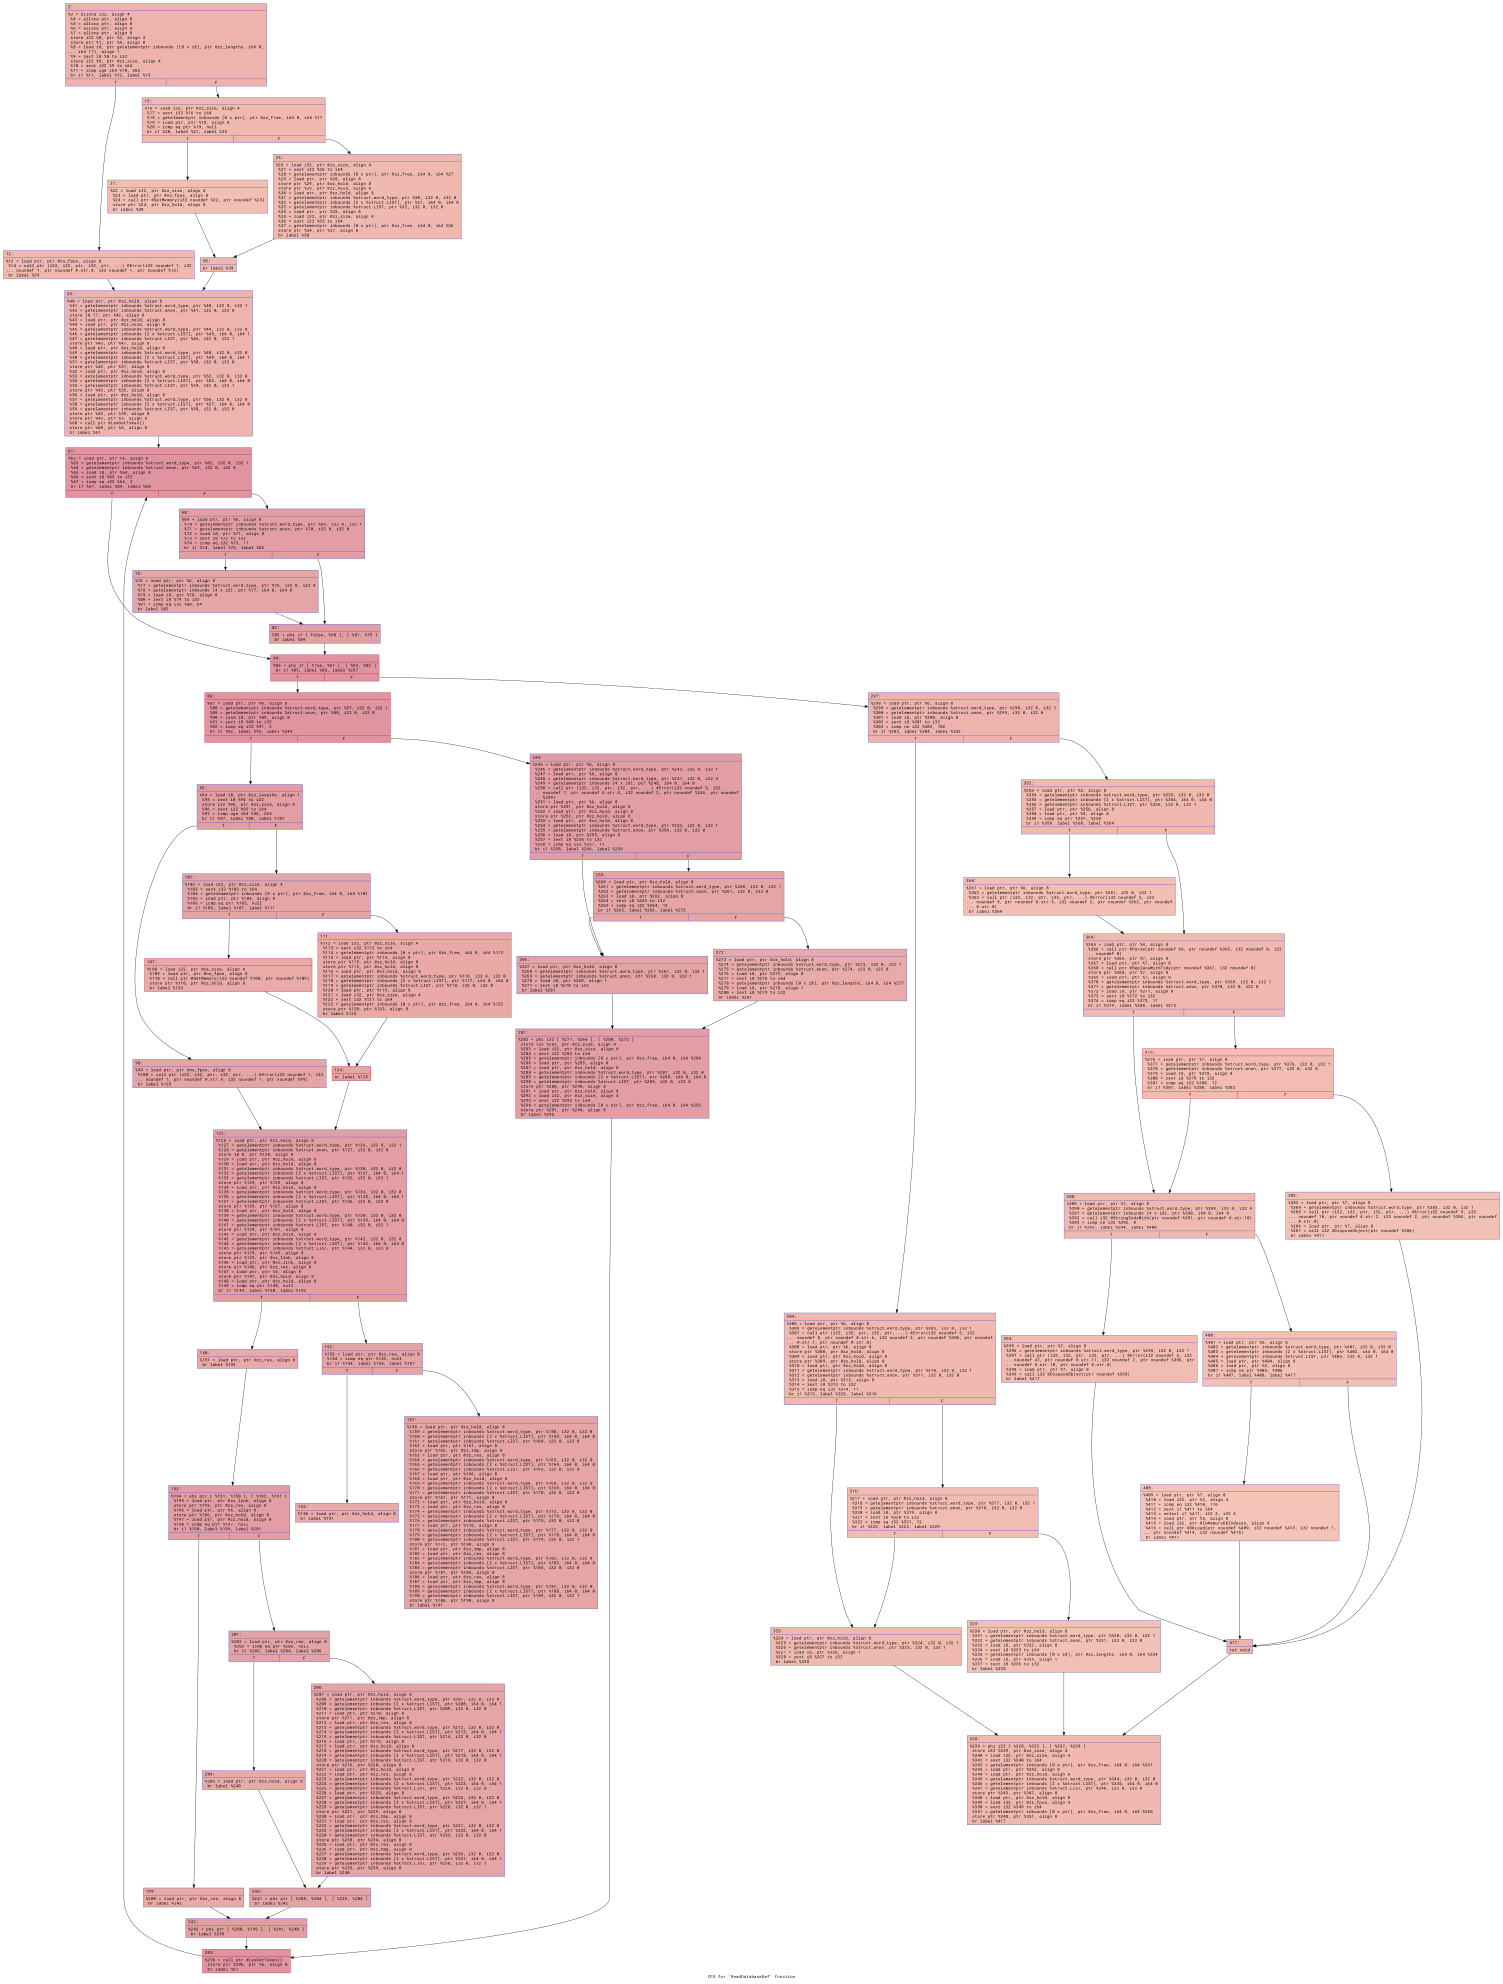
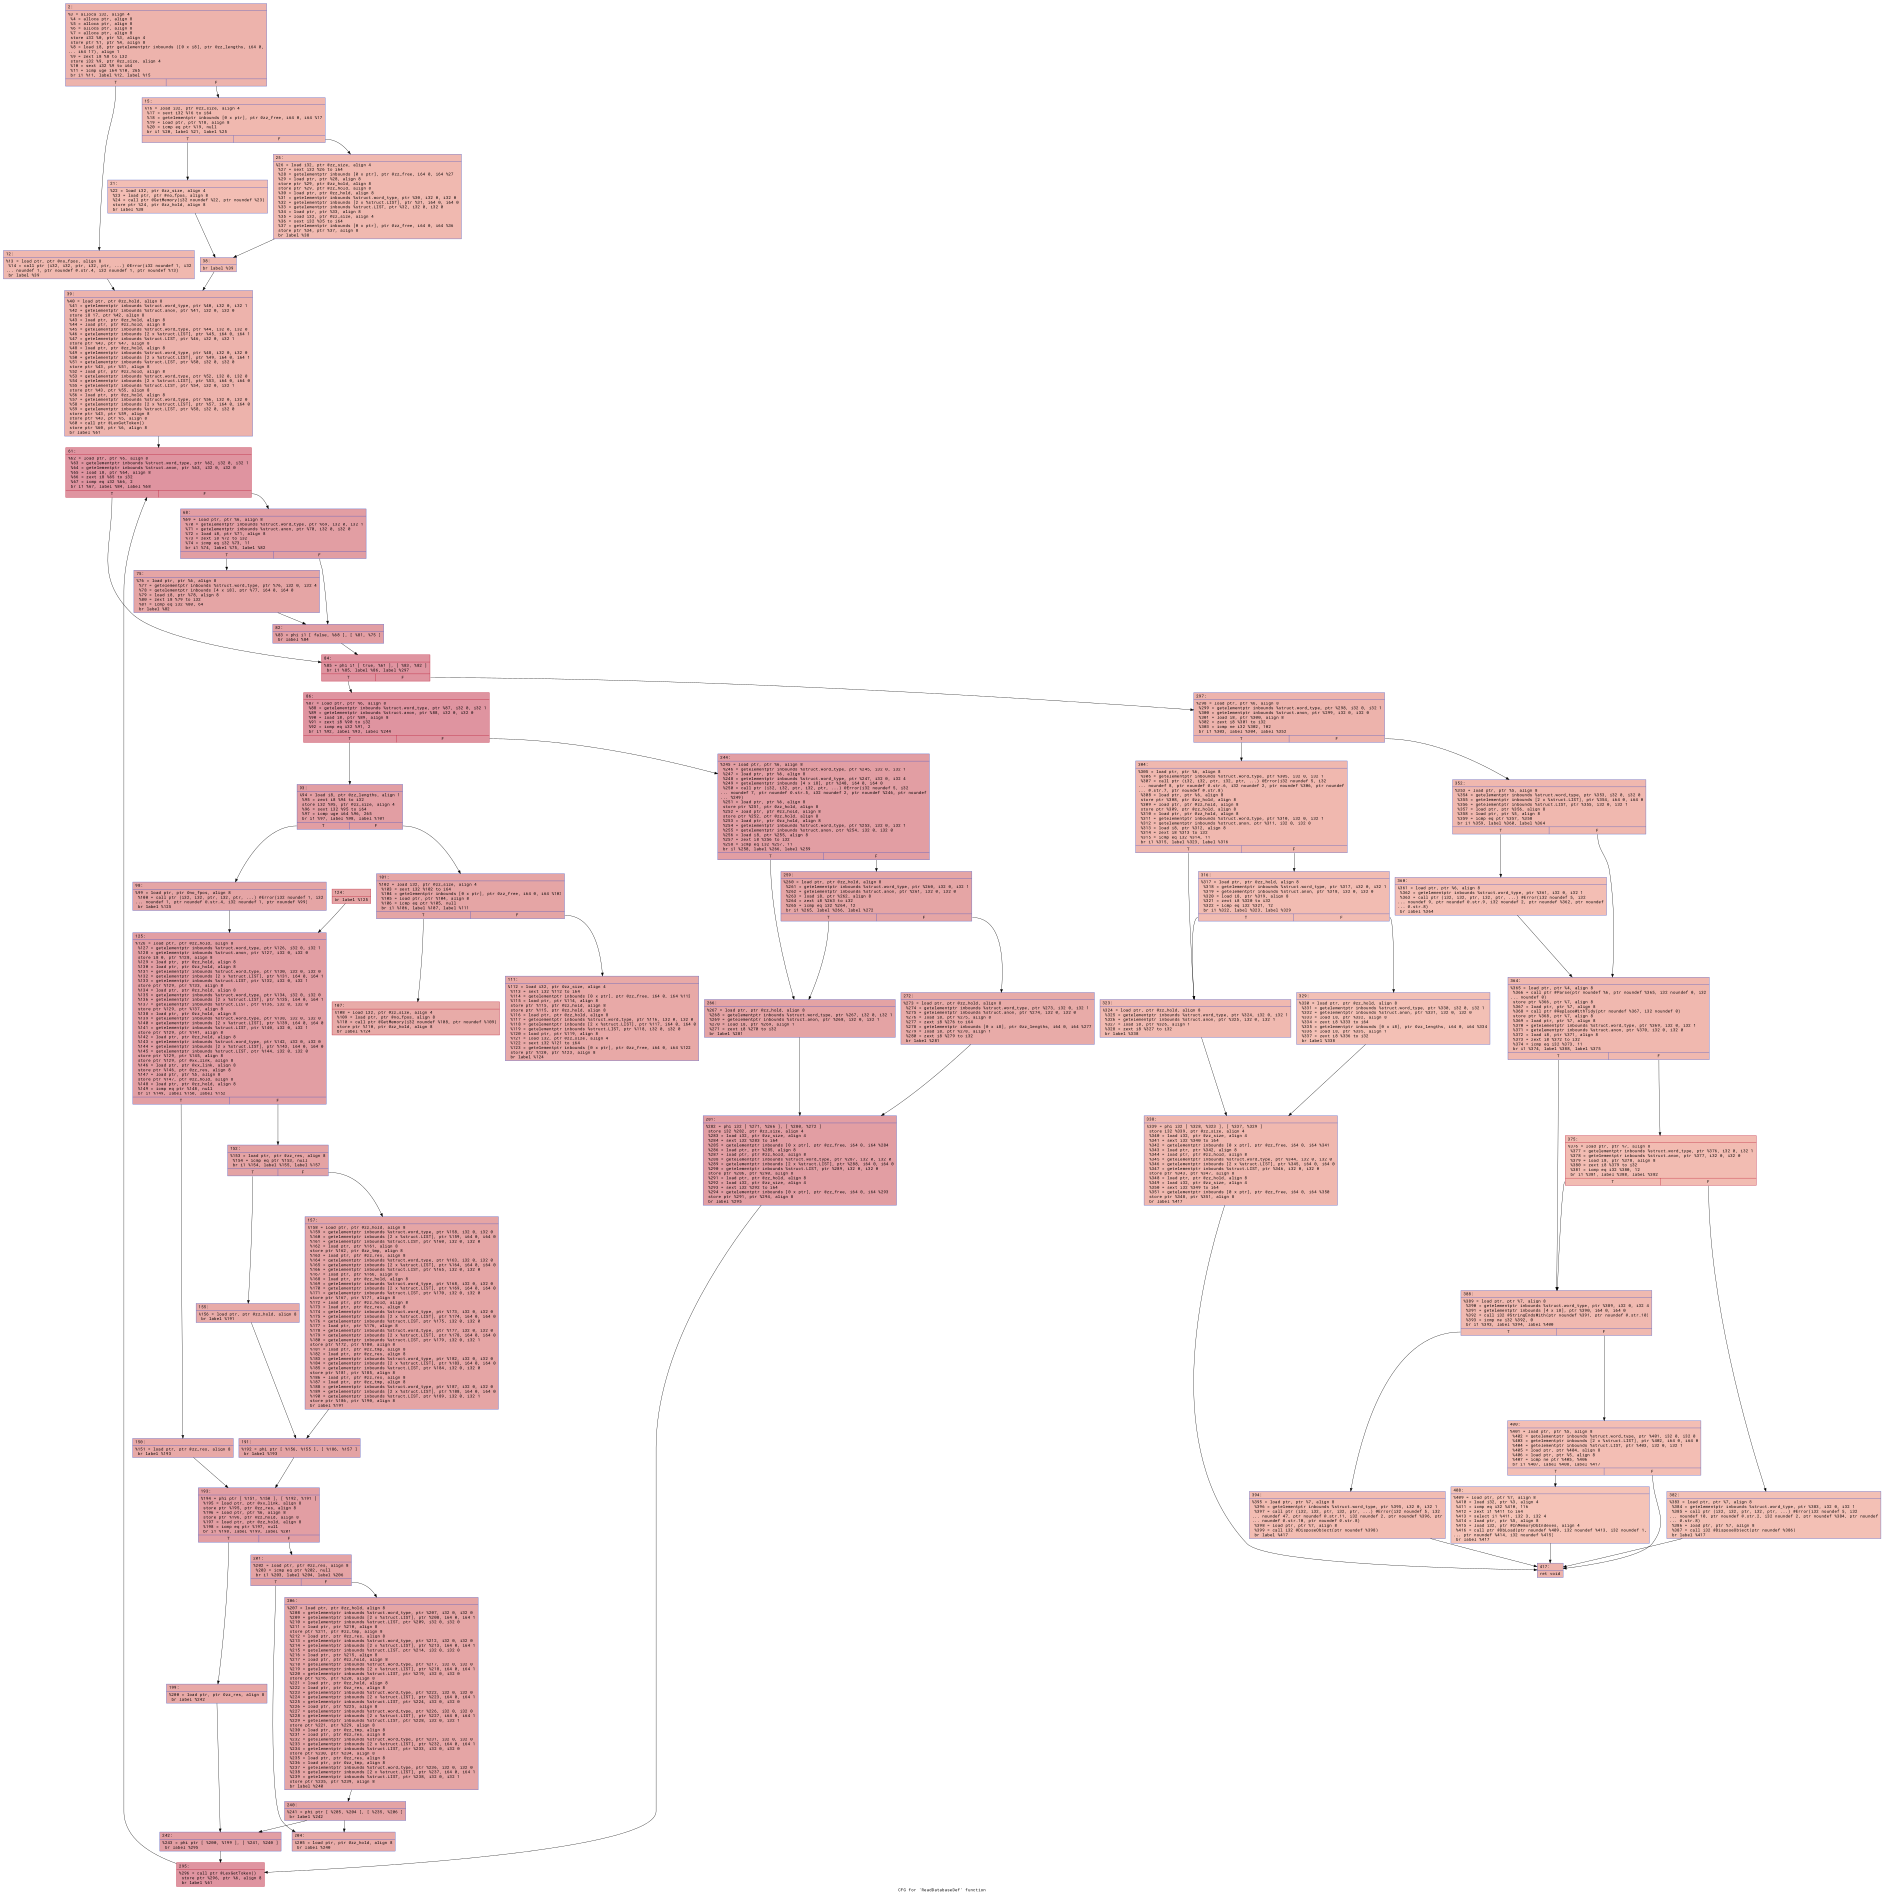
(315, 1018) -> none
(372, 1041) -> none
none -> (300, 1448)
(1178, 1694) -> (1228, 1517)
(1020, 1802) -> (1197, 1183)
(281, 1837) -> (344, 1825)
